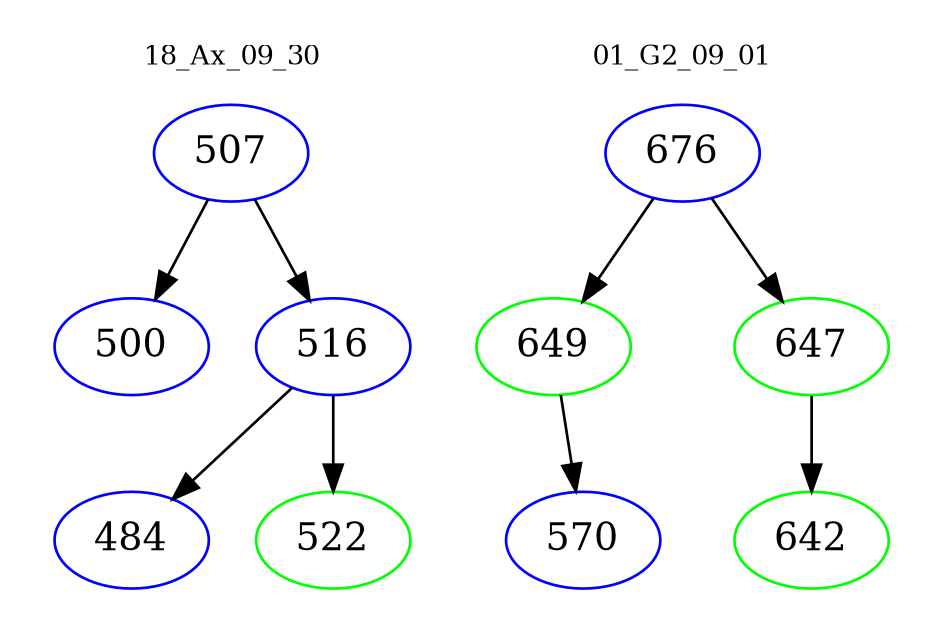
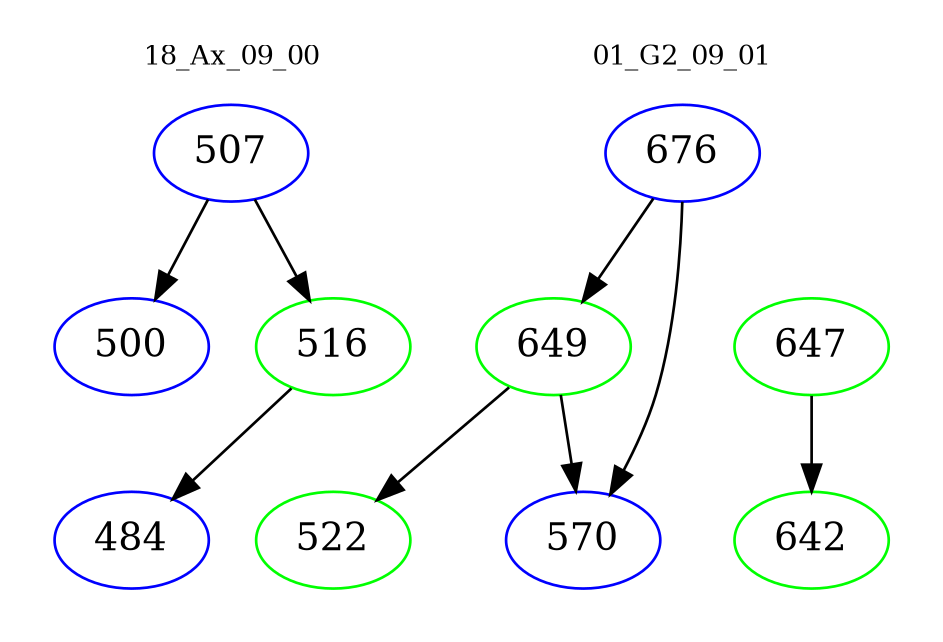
(232, 58) -> (232, 58)
(740, 239) -> (669, 340)
(333, 347) -> (333, 347)
(333, 430) -> (473, 418)
